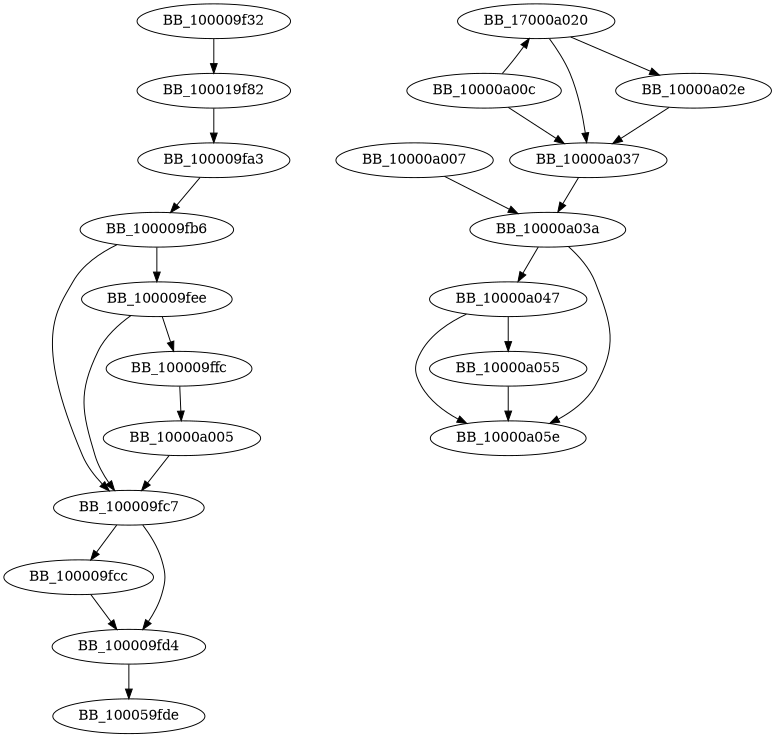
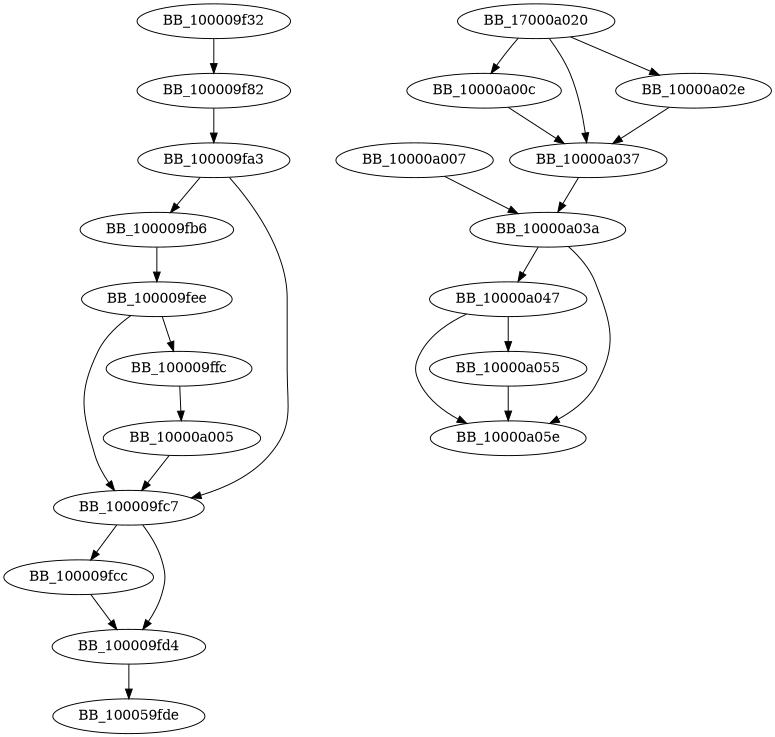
(513, 60) -> (507, 52)
(214, 91) -> (214, 91)
(53, 357) -> (287, 351)
